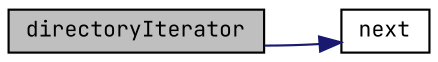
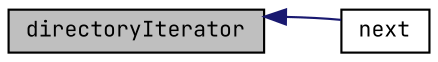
(292, 45) -> (314, 18)
